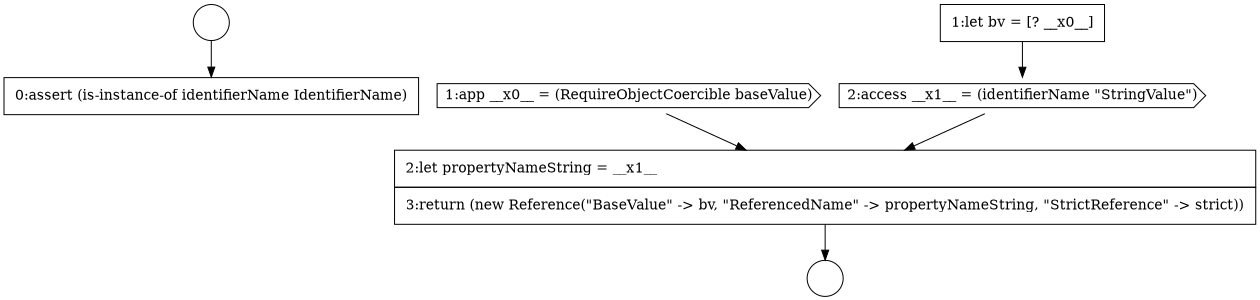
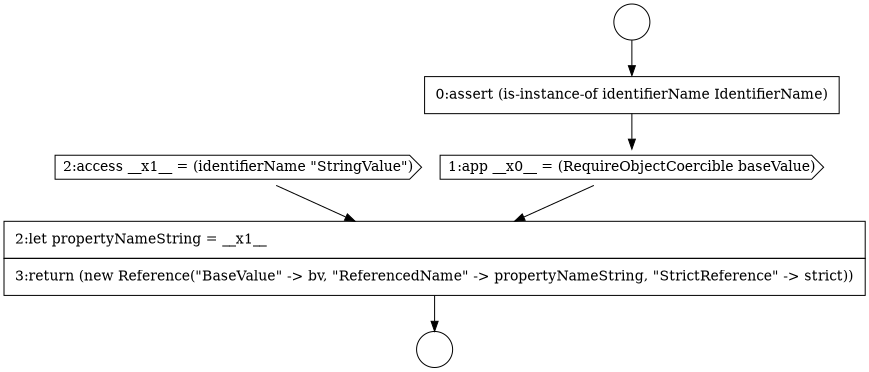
(1022, 23) -> none
none -> (632, 126)
